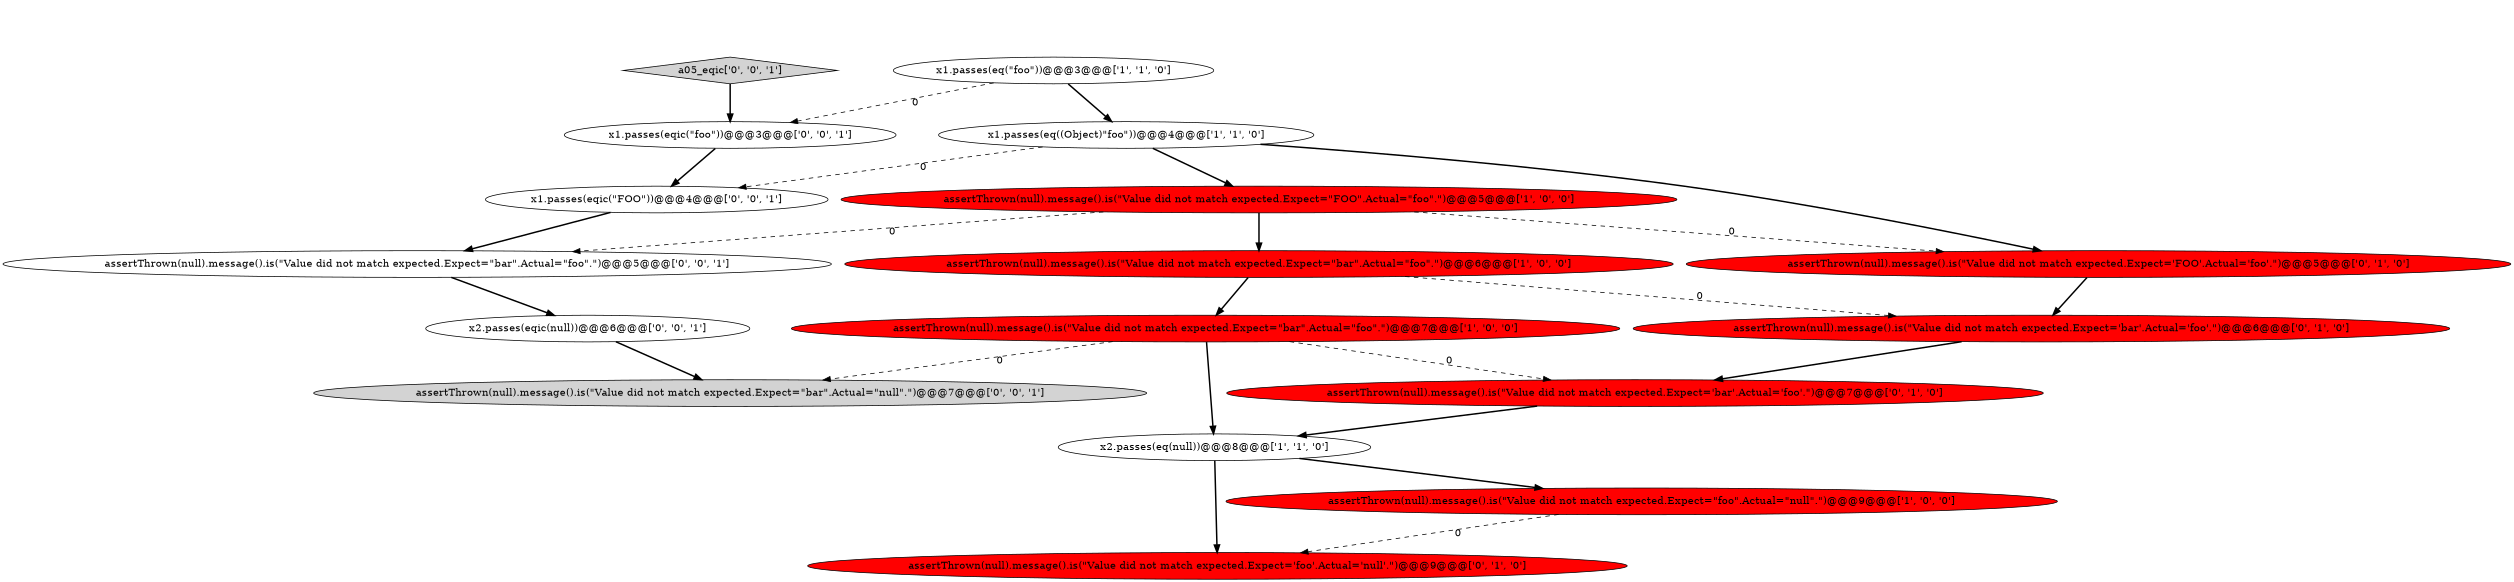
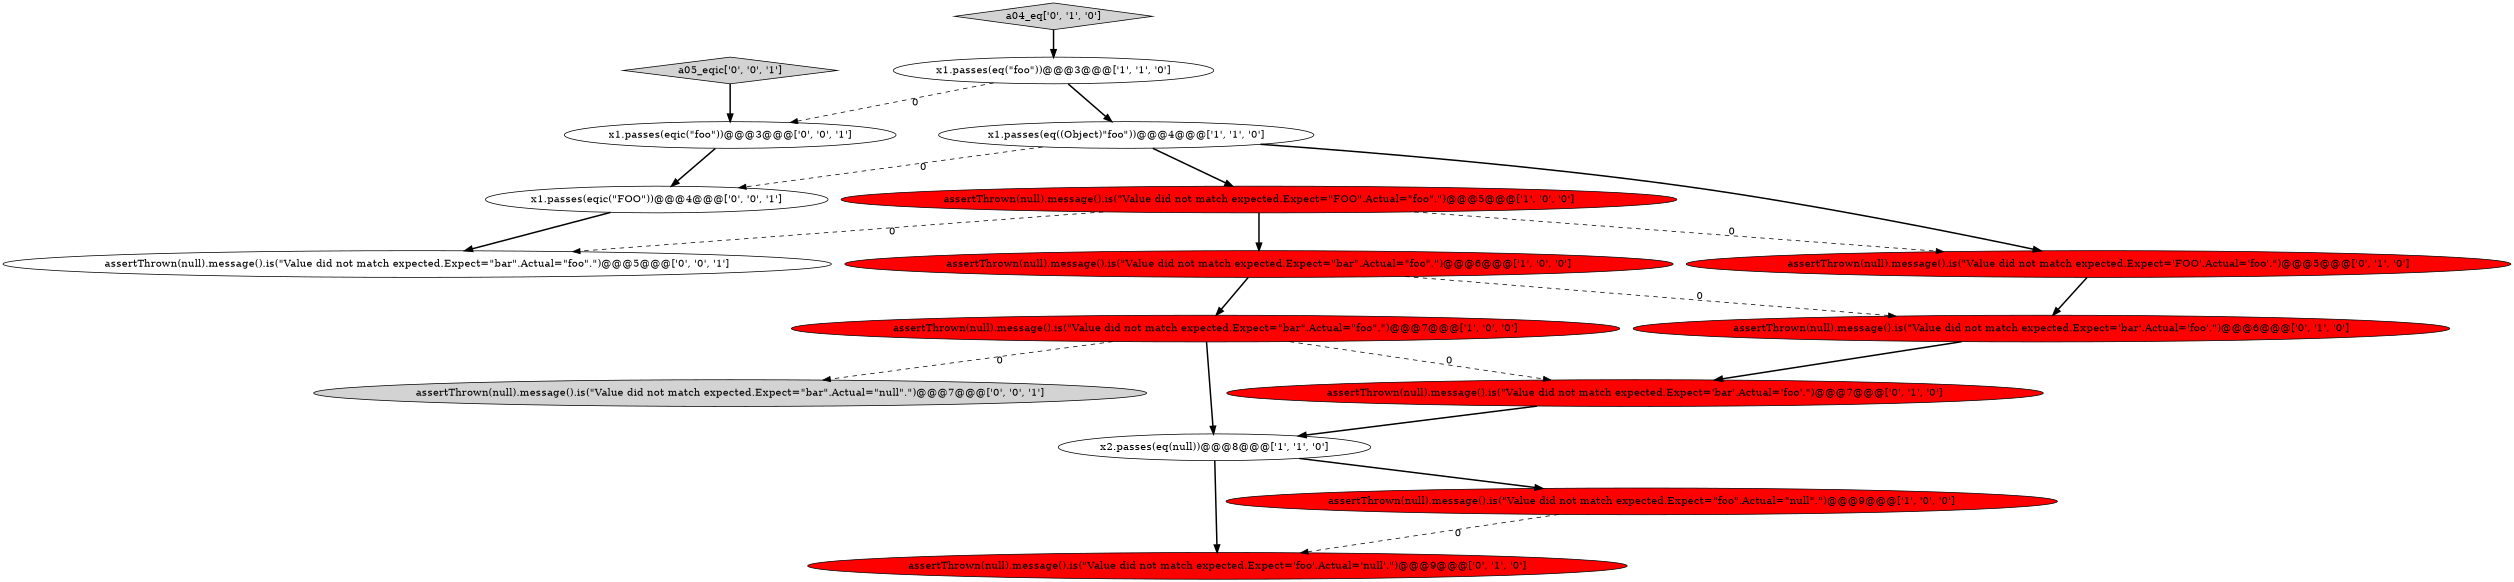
none -> (1054, 16)
(588, 329) -> none
